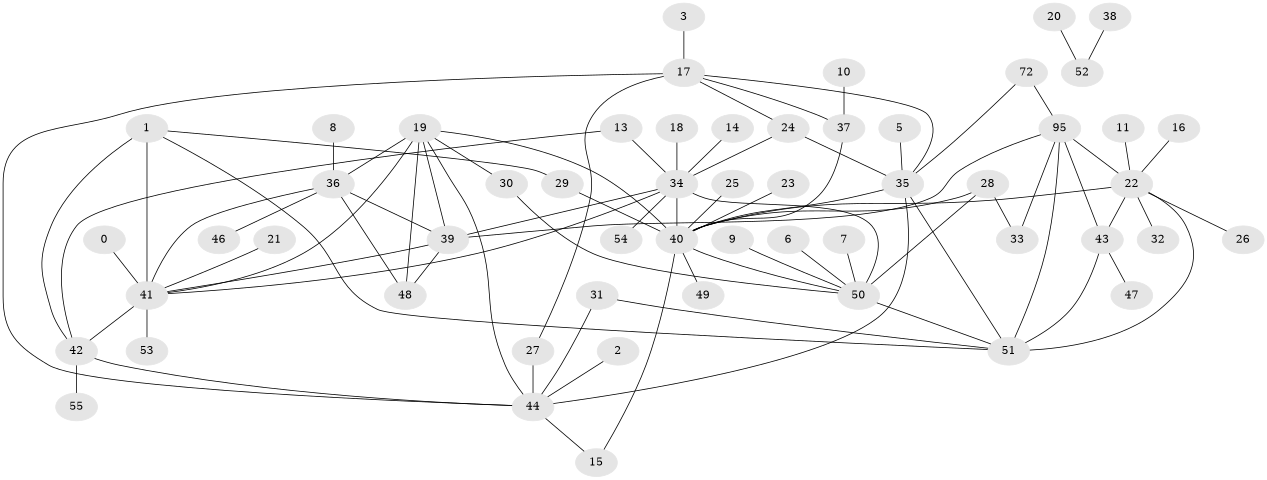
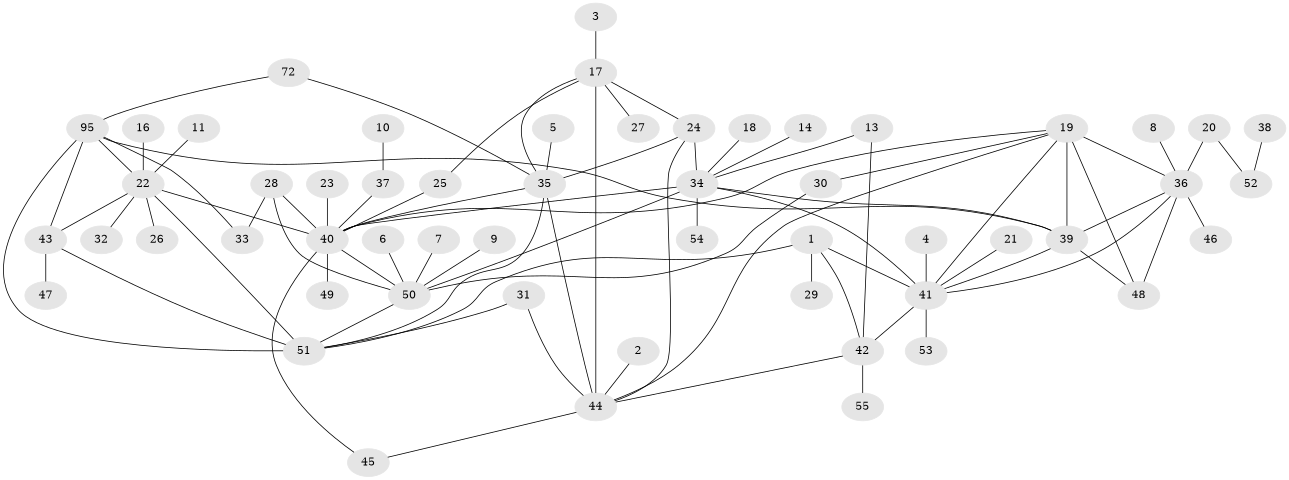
(766, 97) -> (510, 120)
none -> (1195, 156)
(622, 213) -> none
(104, 240) -> (926, 240)
(533, 379) -> (670, 283)
(596, 463) -> (368, 463)
